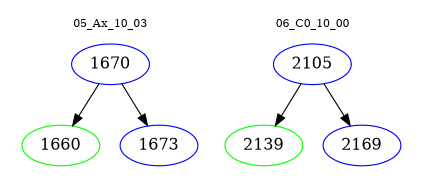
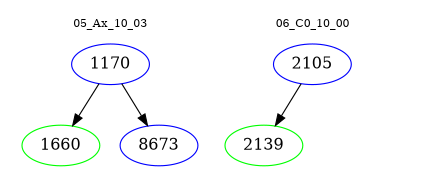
(111, 64) -> (111, 64)
(159, 145) -> (159, 145)
(362, 145) -> none
